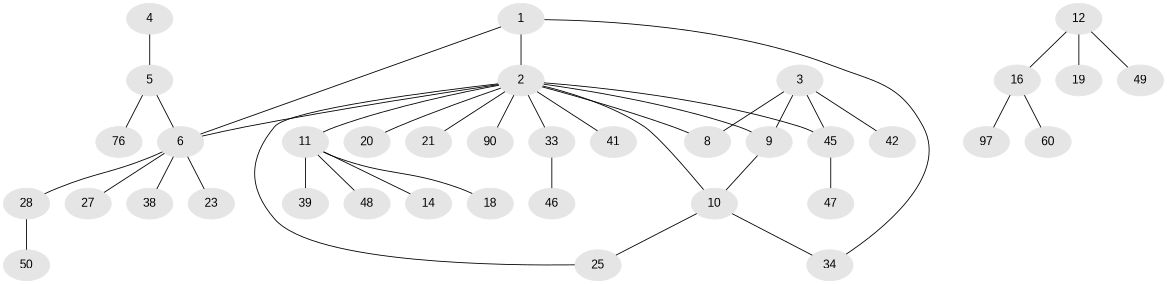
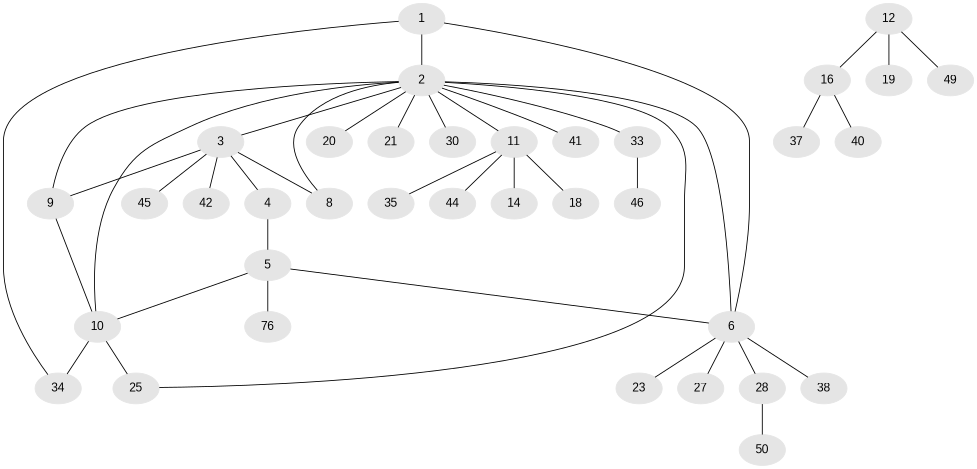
(680, 99) -> (325, 110)
(490, 142) -> (453, 142)
(986, 142) -> (797, 142)
(1048, 142) -> (858, 142)
none -> (244, 173)
(305, 204) -> (391, 204)
(367, 204) -> (453, 204)
(831, 204) -> none
none -> (183, 296)
